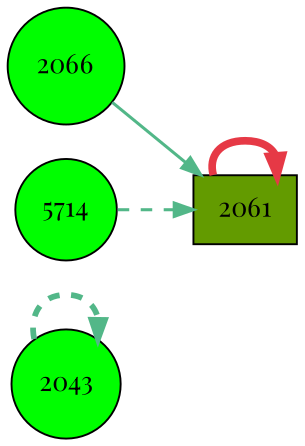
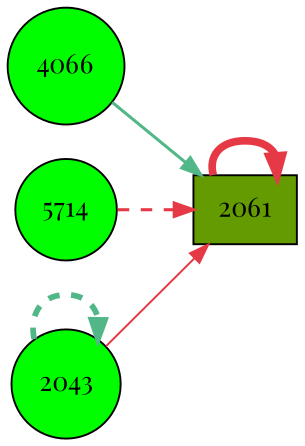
(66, 66) -> (66, 66)
(146, 210) -> (146, 210)
none -> (150, 302)
